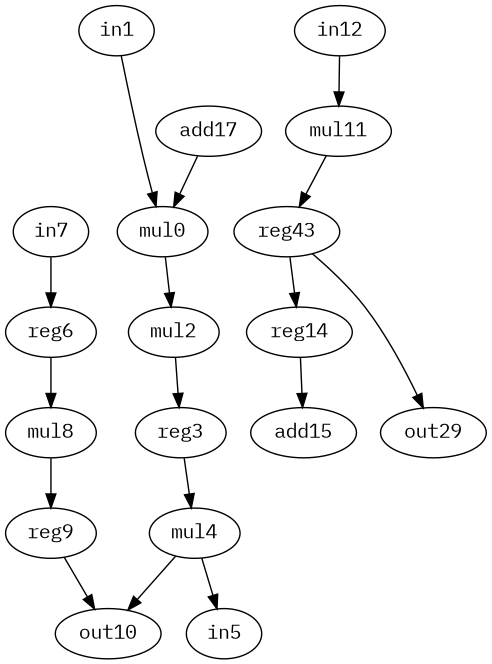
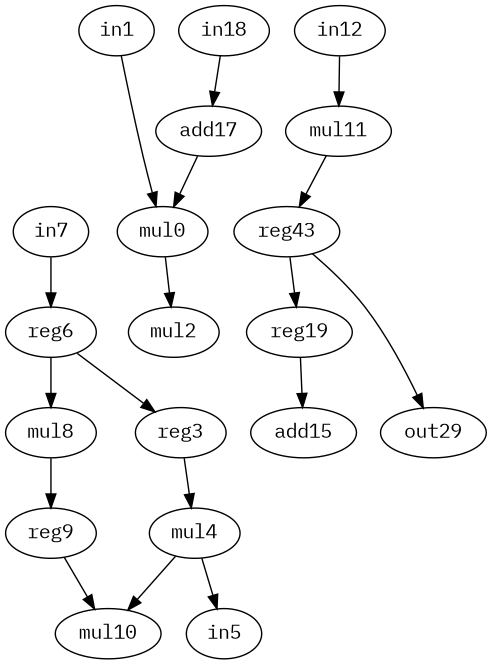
none -> (224, 31)
(299, 332) -> (299, 332)
(177, 376) -> (110, 378)
(108, 634) -> (108, 634)
